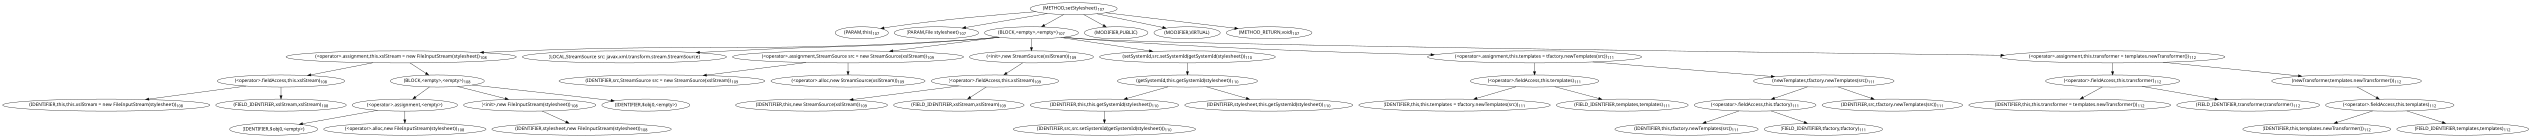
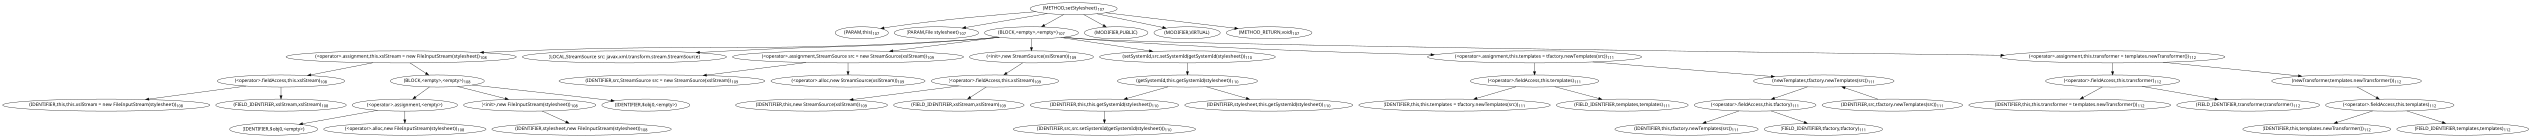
(1855, 93) -> (1862, 93)
